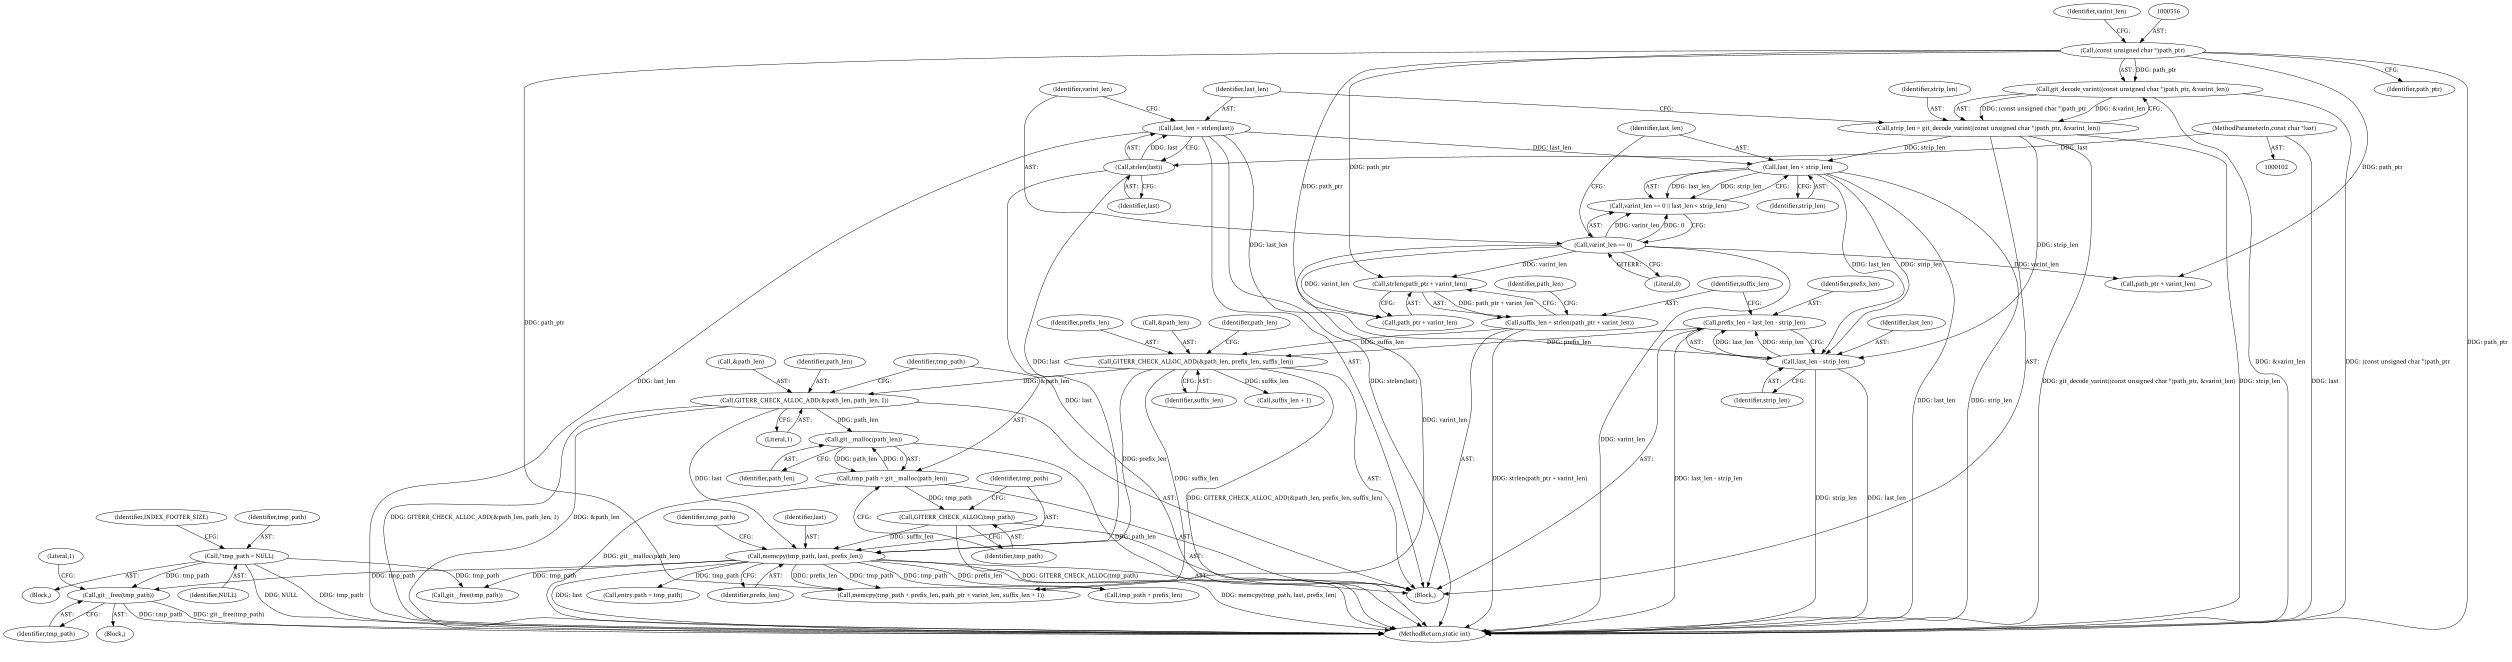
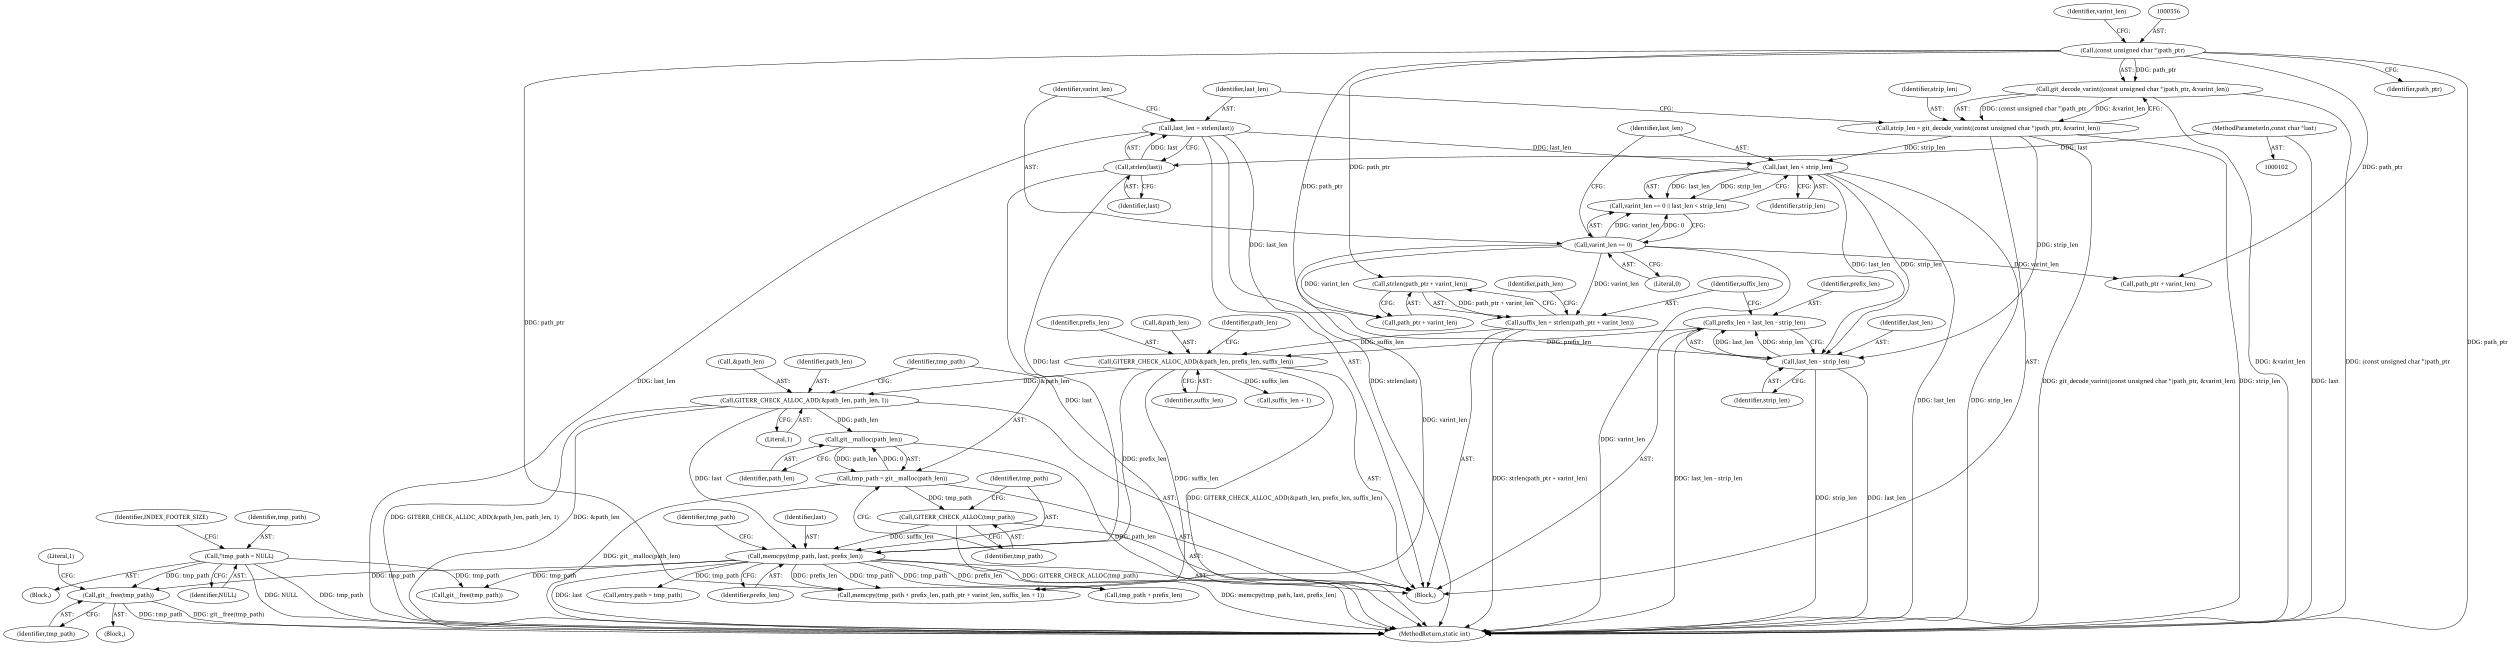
(1516, 264) -> (1592, 283)
(1630, 265) -> (1630, 265)
none -> (214, 572)
